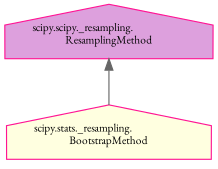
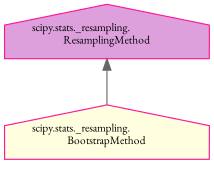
(109, 34) -> (107, 34)
